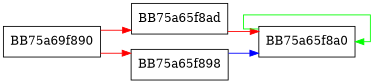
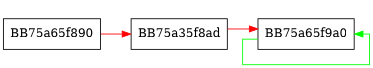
(180, 19) -> (179, 34)
(52, 42) -> (52, 34)
(307, 42) -> (306, 34)
(180, 65) -> none
